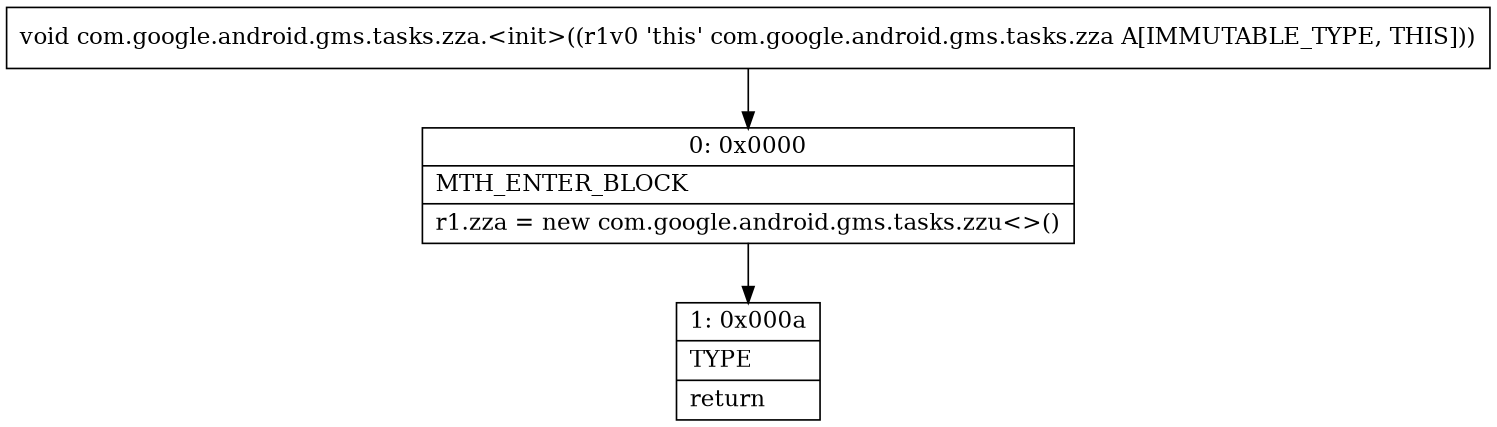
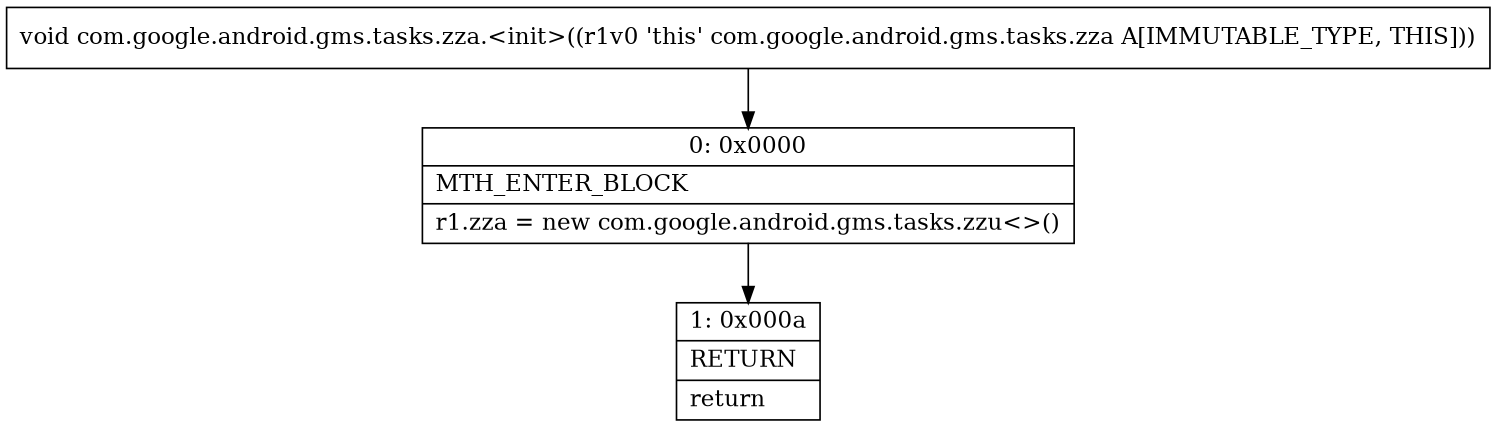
(722, 360) -> (743, 360)
